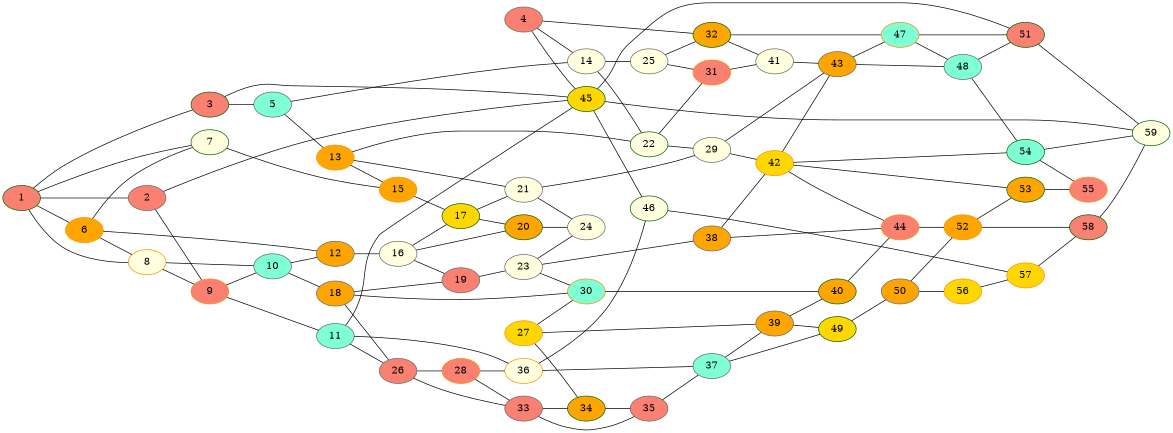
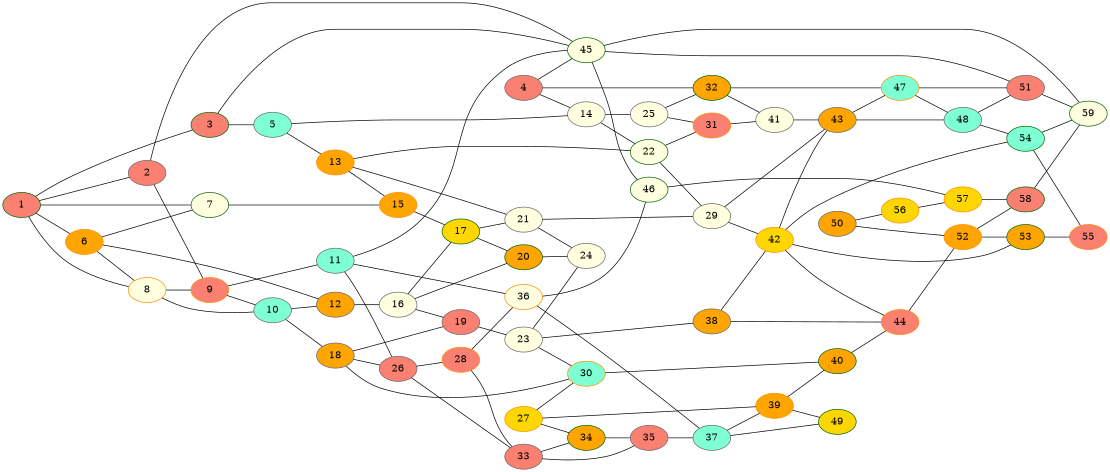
(1026, 35) -> (1026, 88)
(586, 99) -> (586, 50)
(869, 310) -> none
(775, 324) -> (775, 406)
